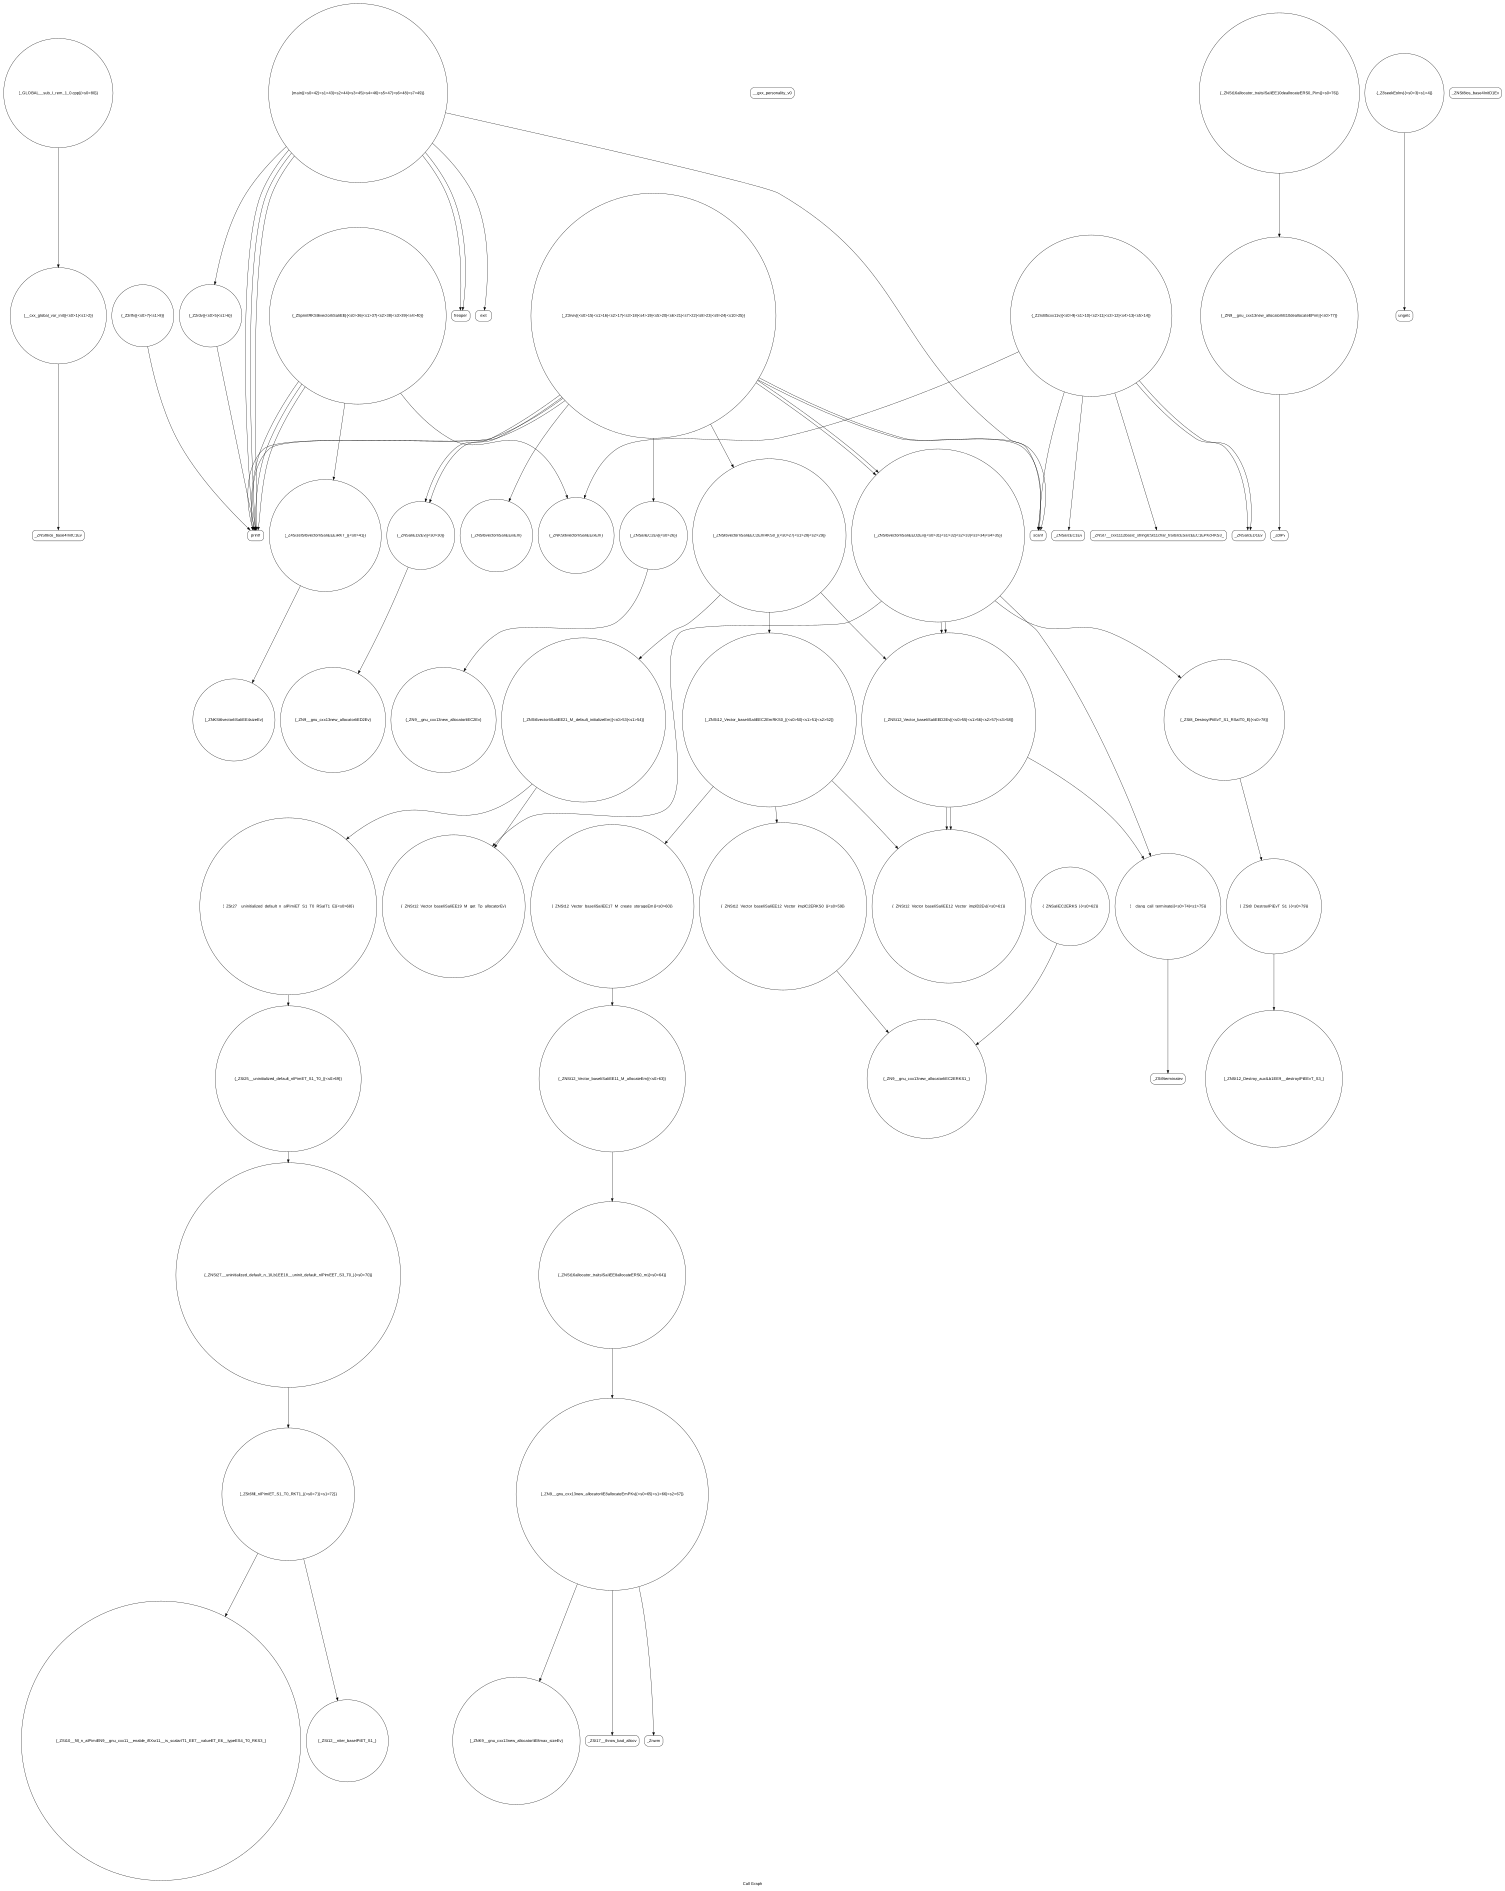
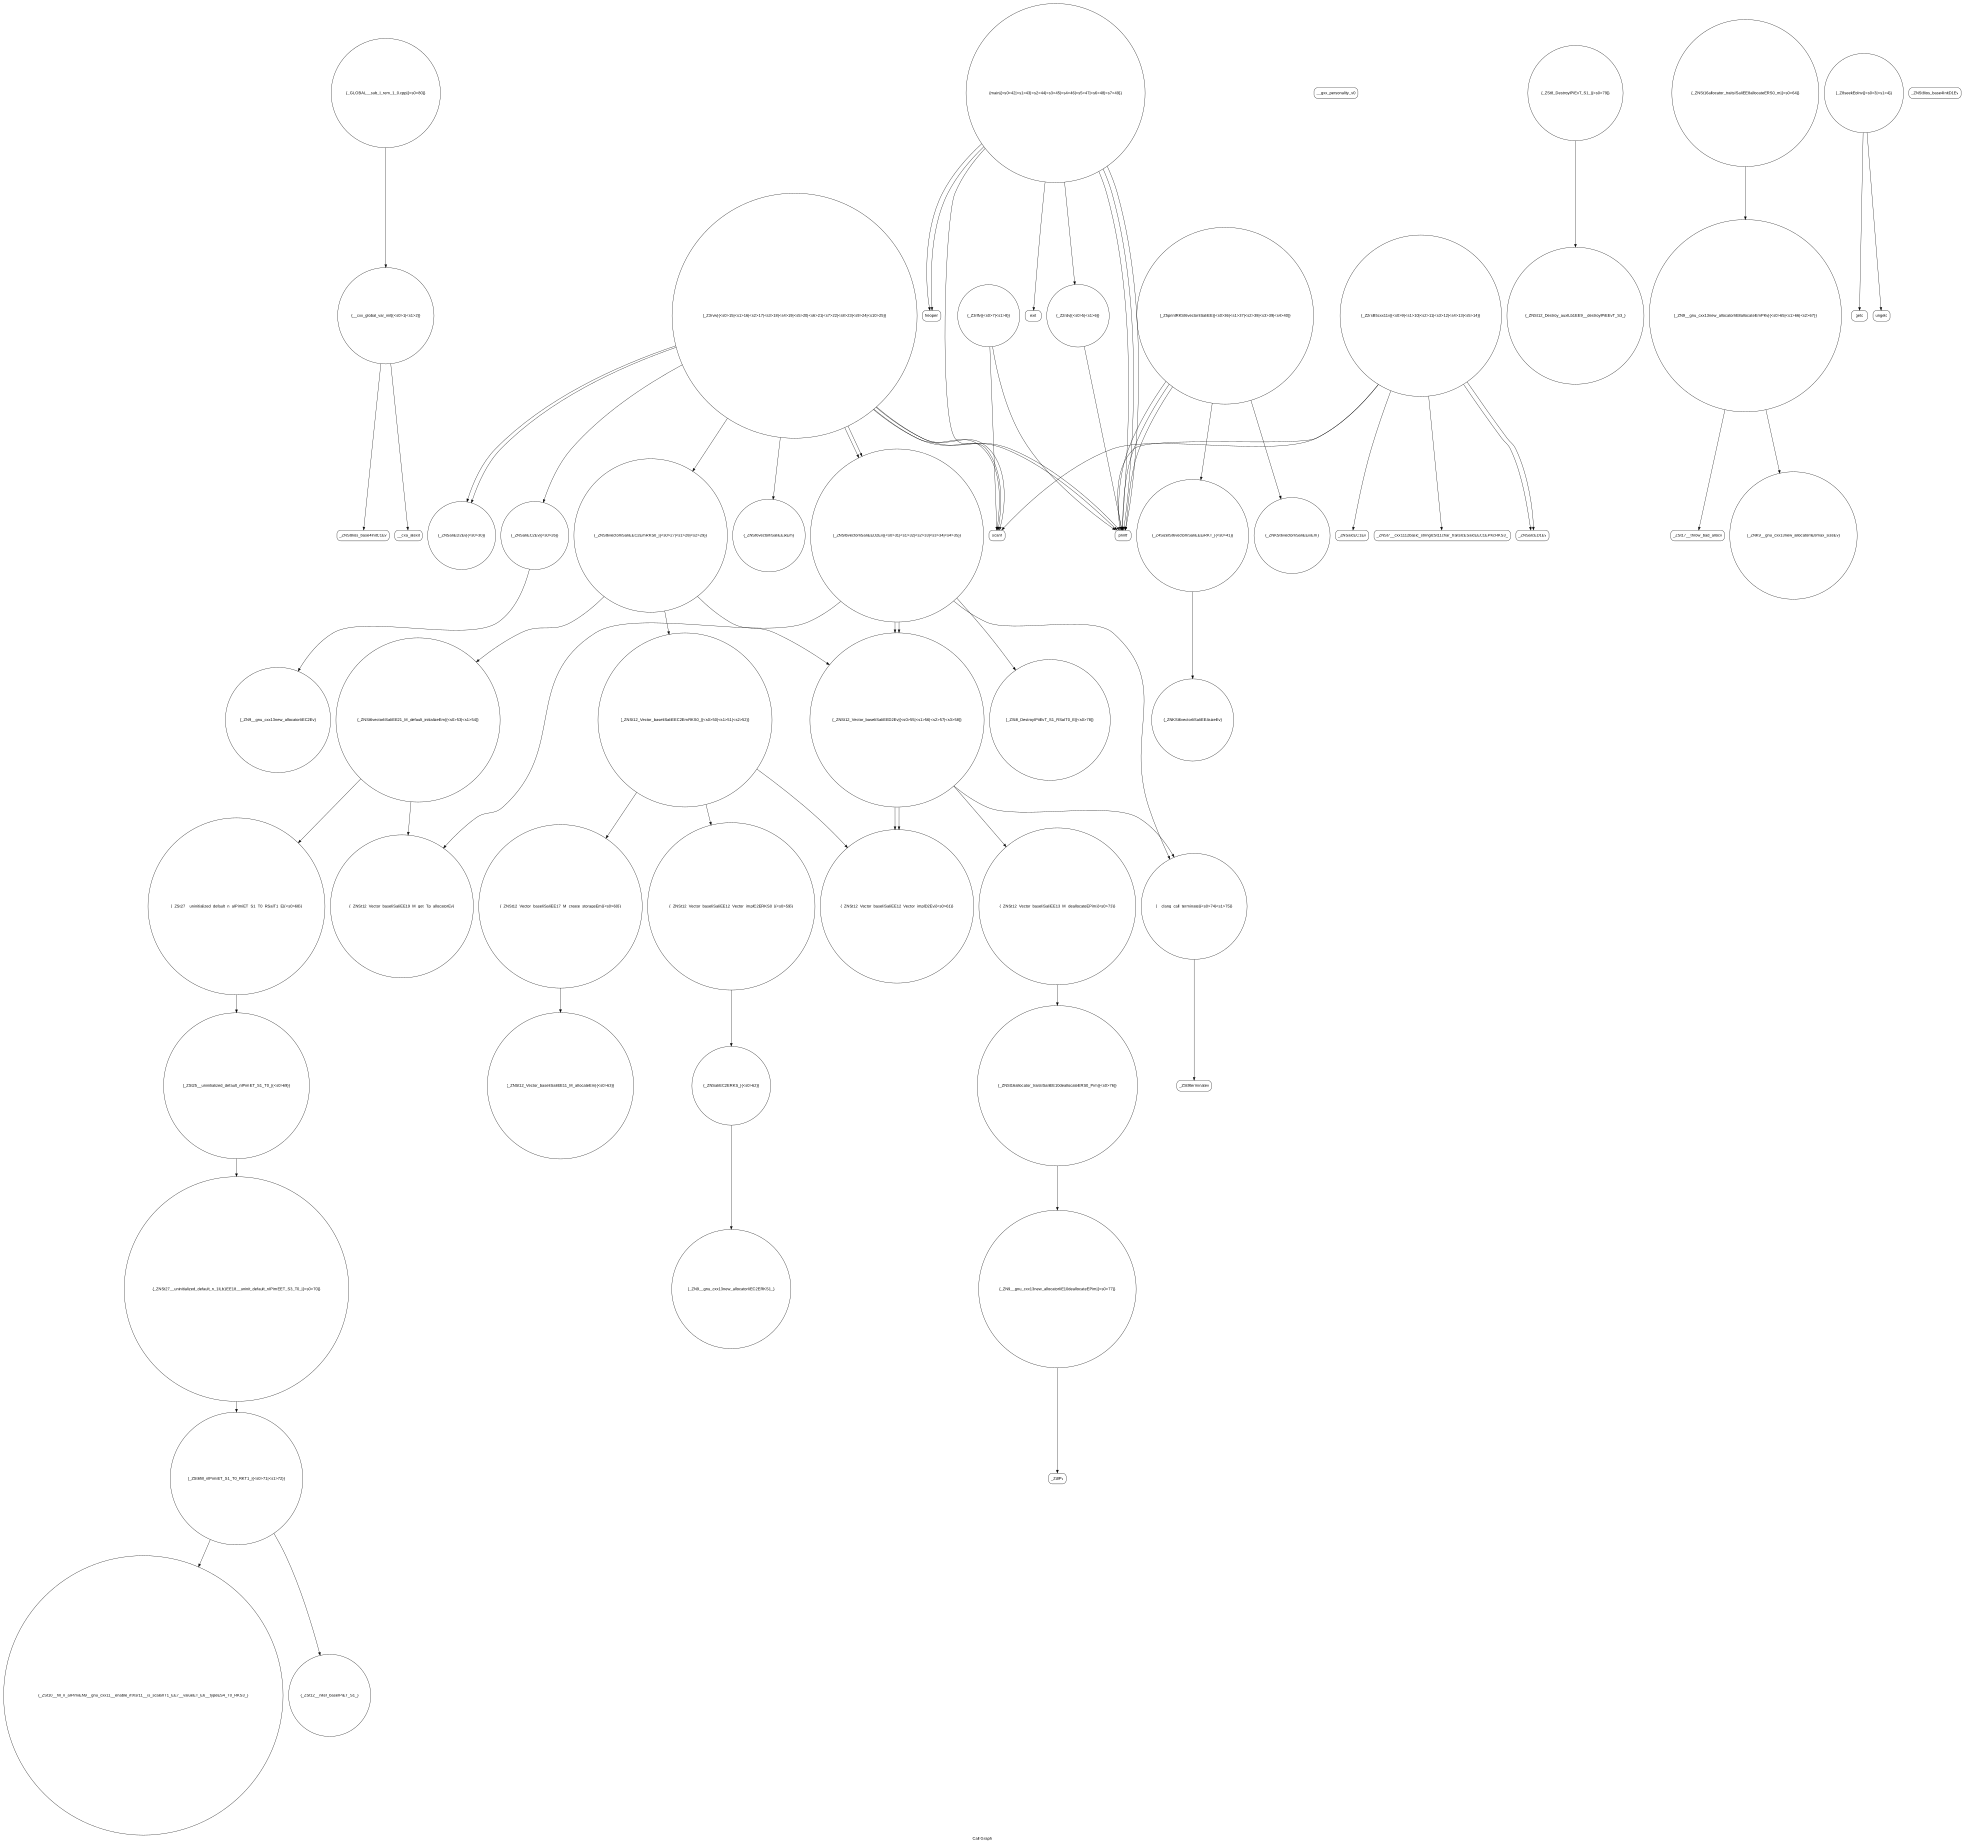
none -> (1859, 316)
(796, 434) -> (1225, 442)
none -> (993, 437)
none -> (408, 536)
(333, 720) -> none
(1250, 818) -> none
none -> (1057, 906)
(862, 1001) -> (731, 1017)
(612, 1175) -> none
(654, 1741) -> none
